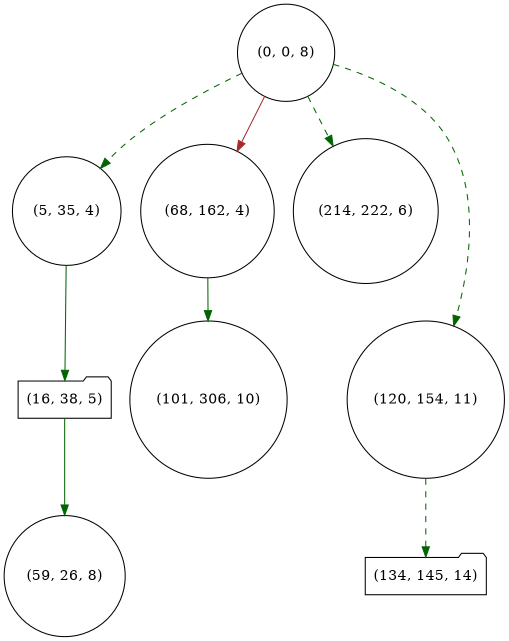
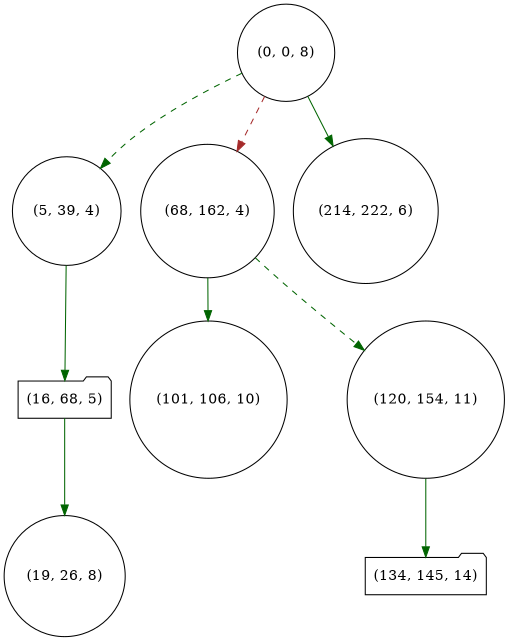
(318, 117) -> (318, 117)
(253, 119) -> (253, 119)
(457, 158) -> (305, 302)
(67, 211) -> (67, 211)
(65, 400) -> (65, 400)
(208, 400) -> (208, 400)
(426, 513) -> (426, 513)
(65, 576) -> (65, 576)
